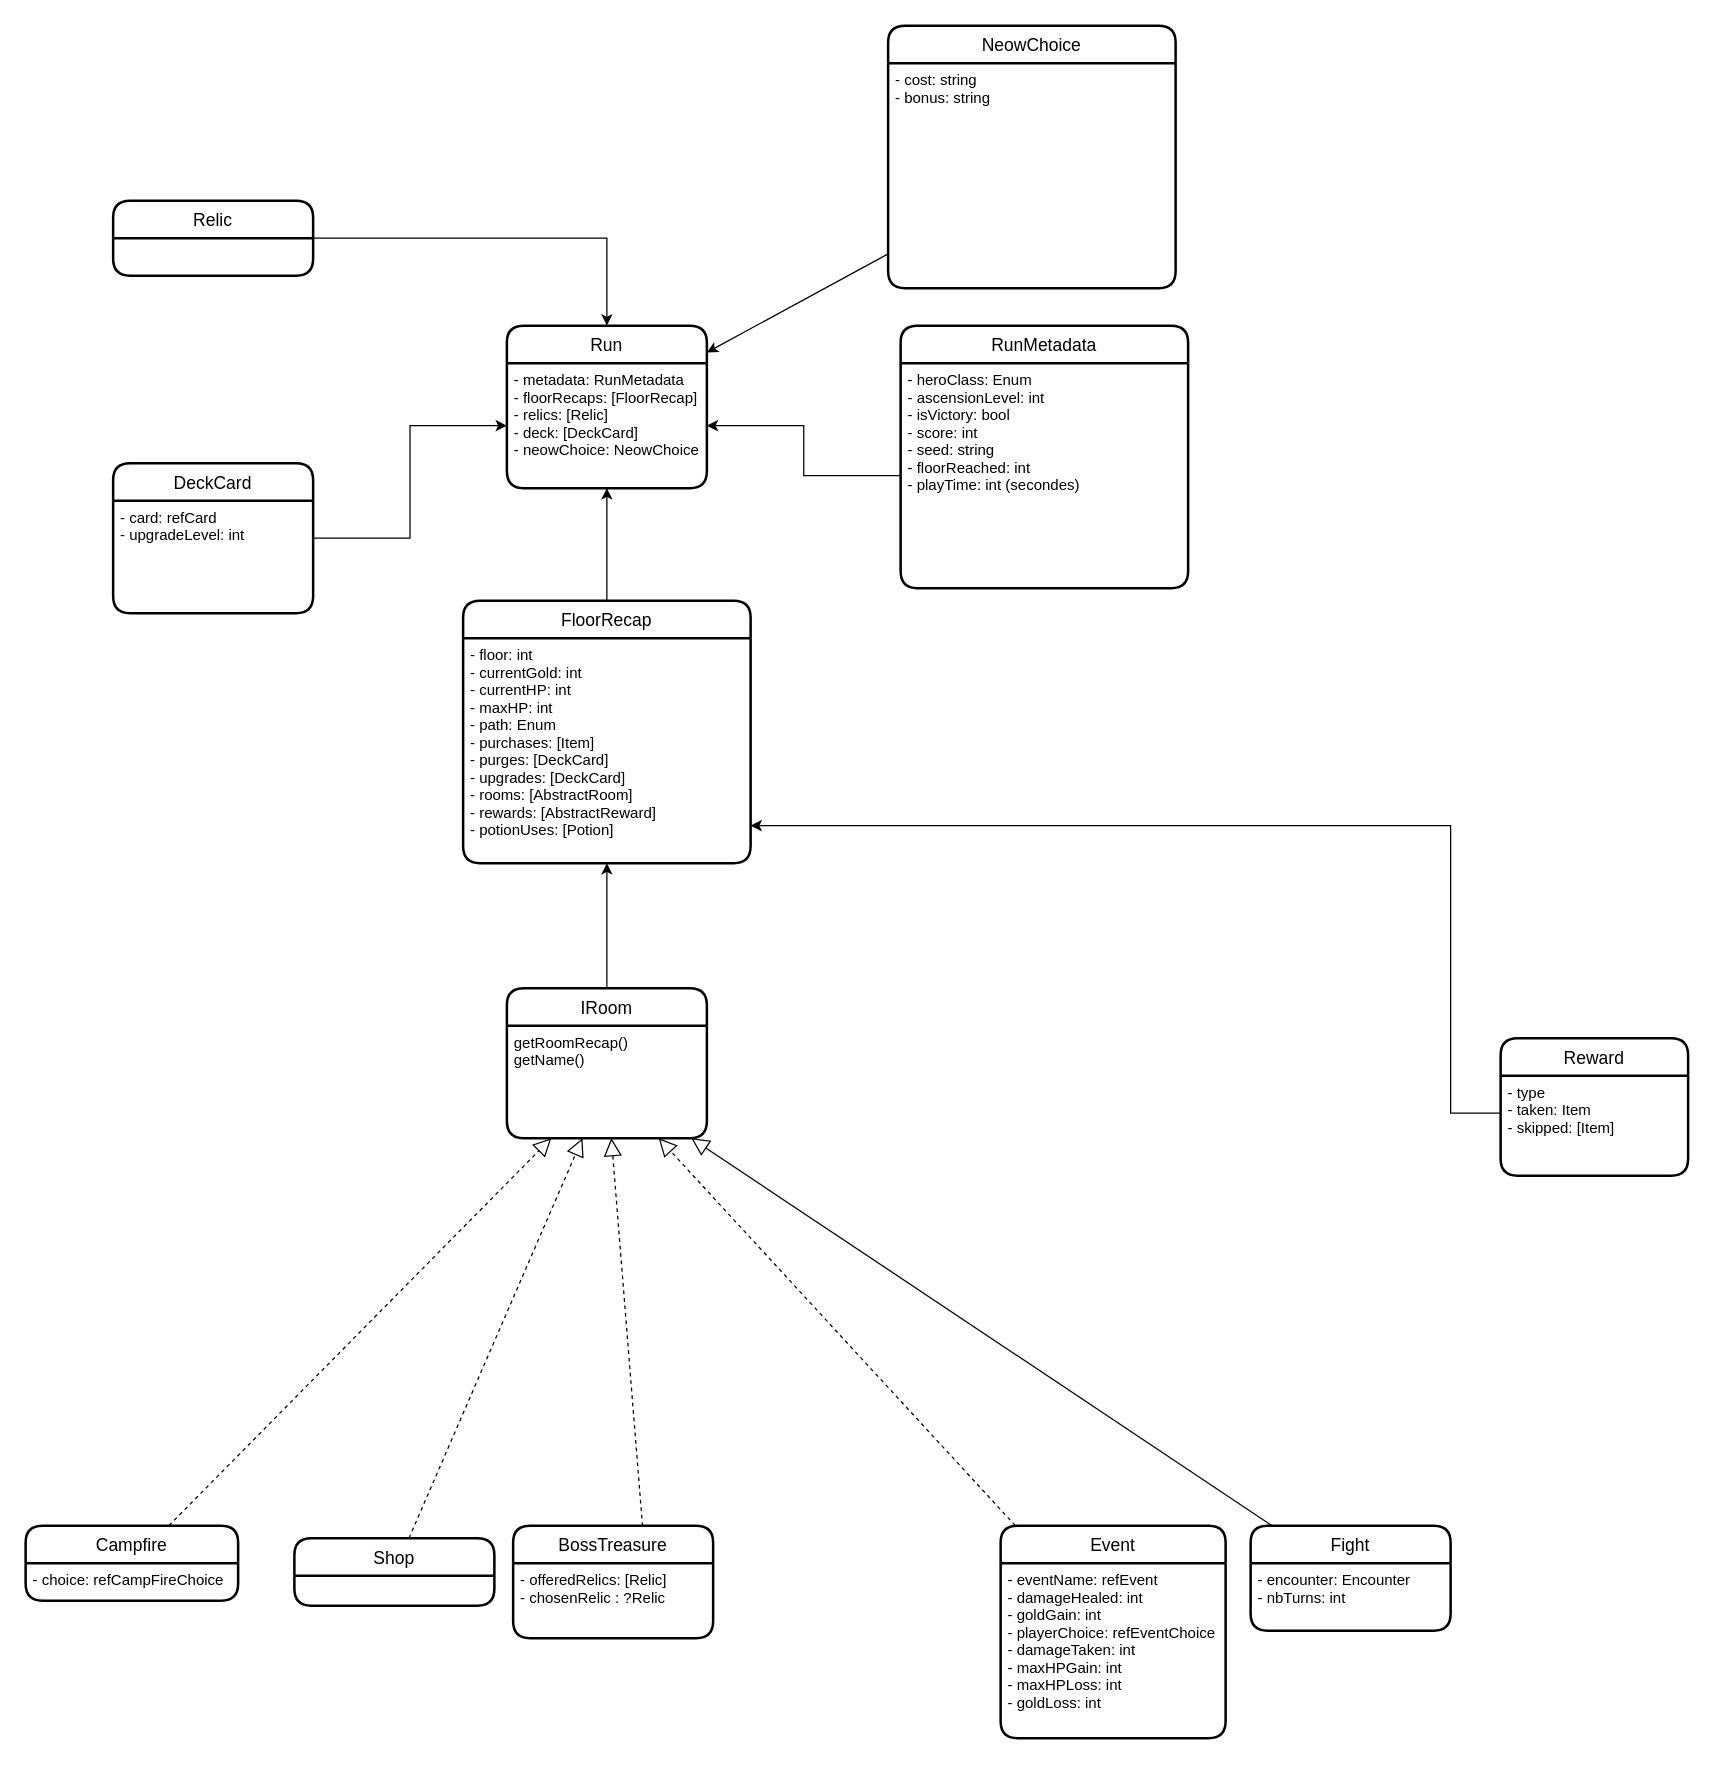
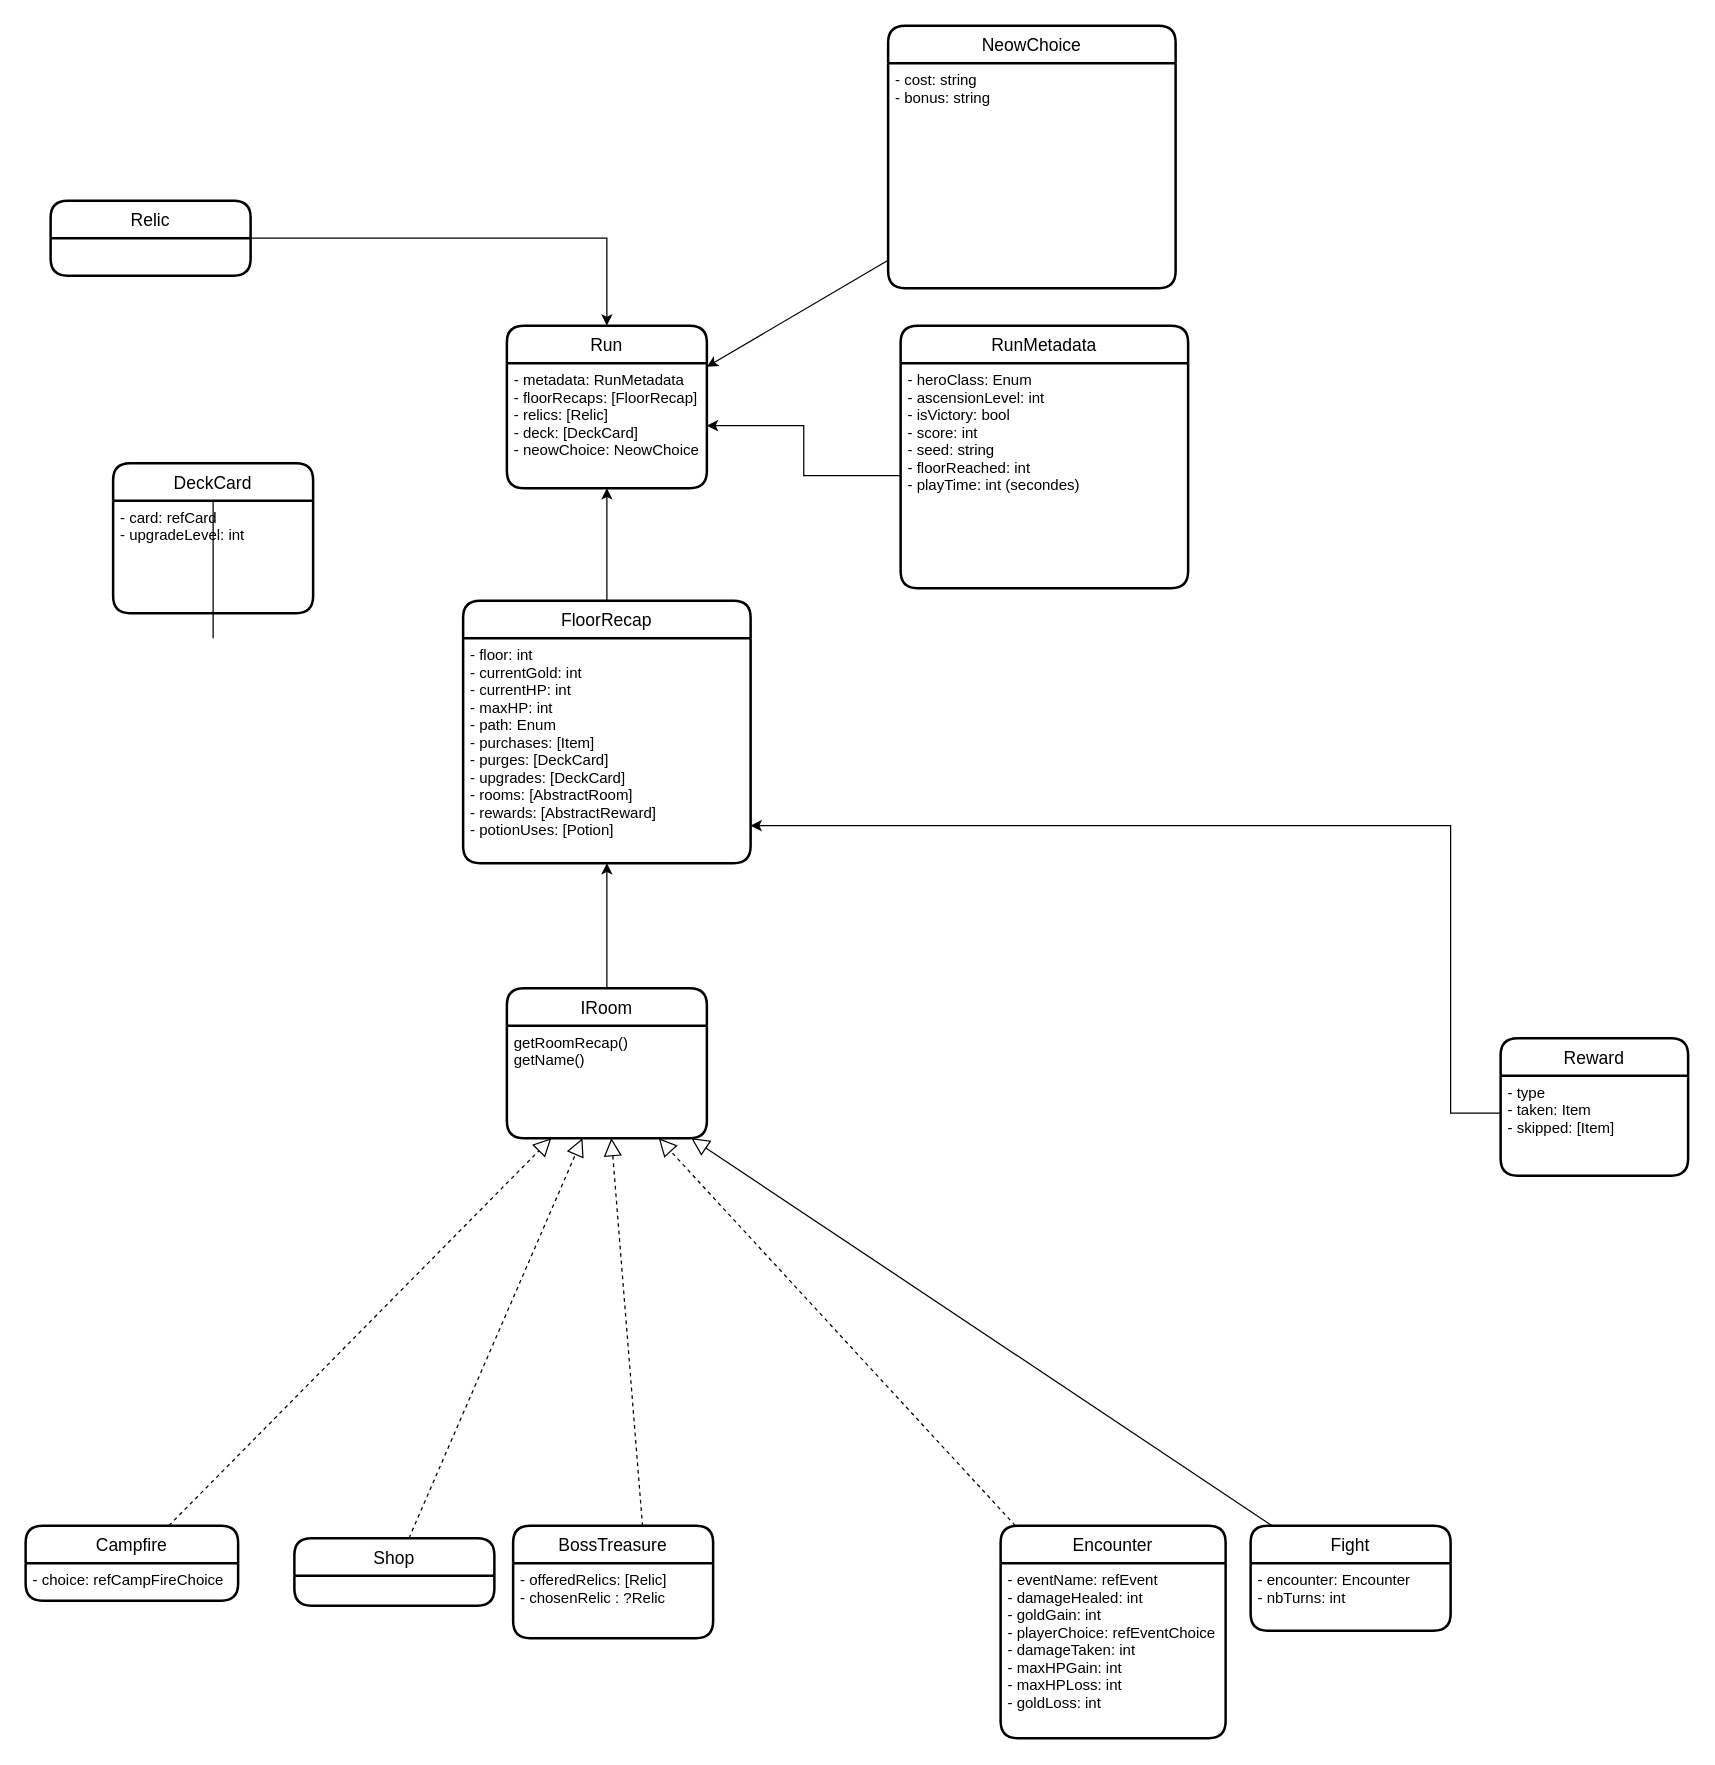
(213, 238) -> (151, 238)
(800, 302) -> (800, 312)
(410, 485) -> (213, 580)
(1113, 1545) -> (1113, 1545)
